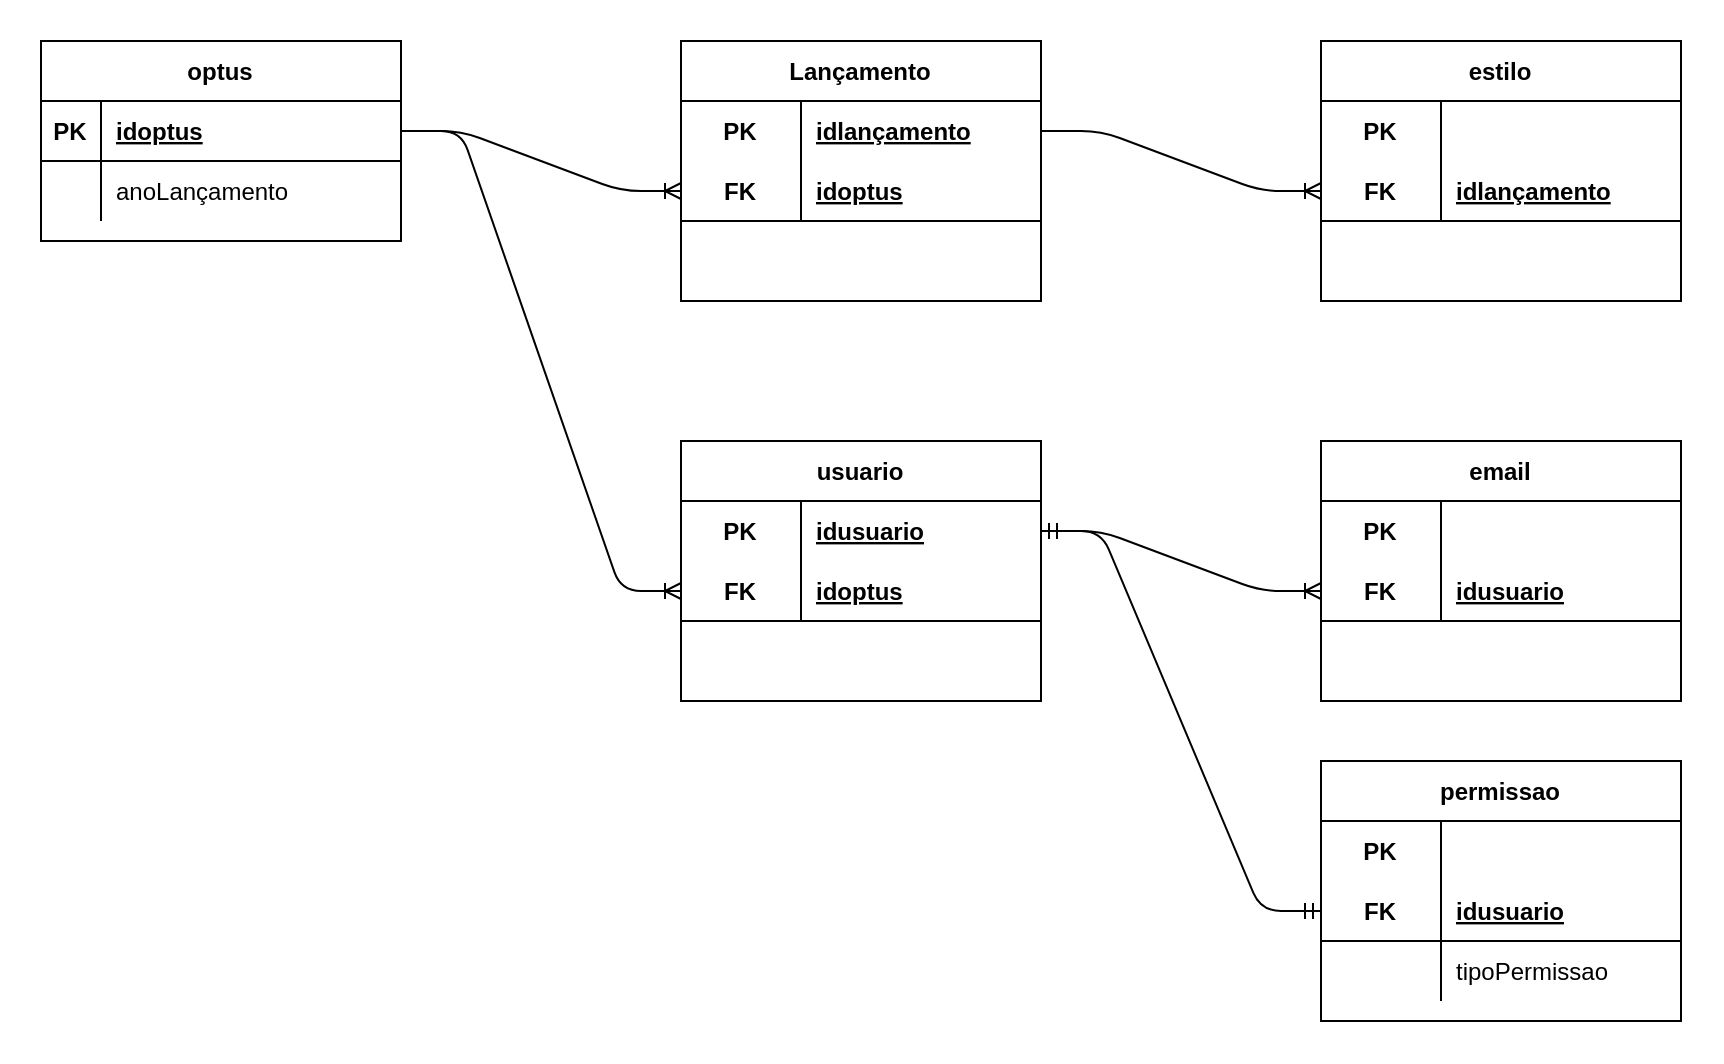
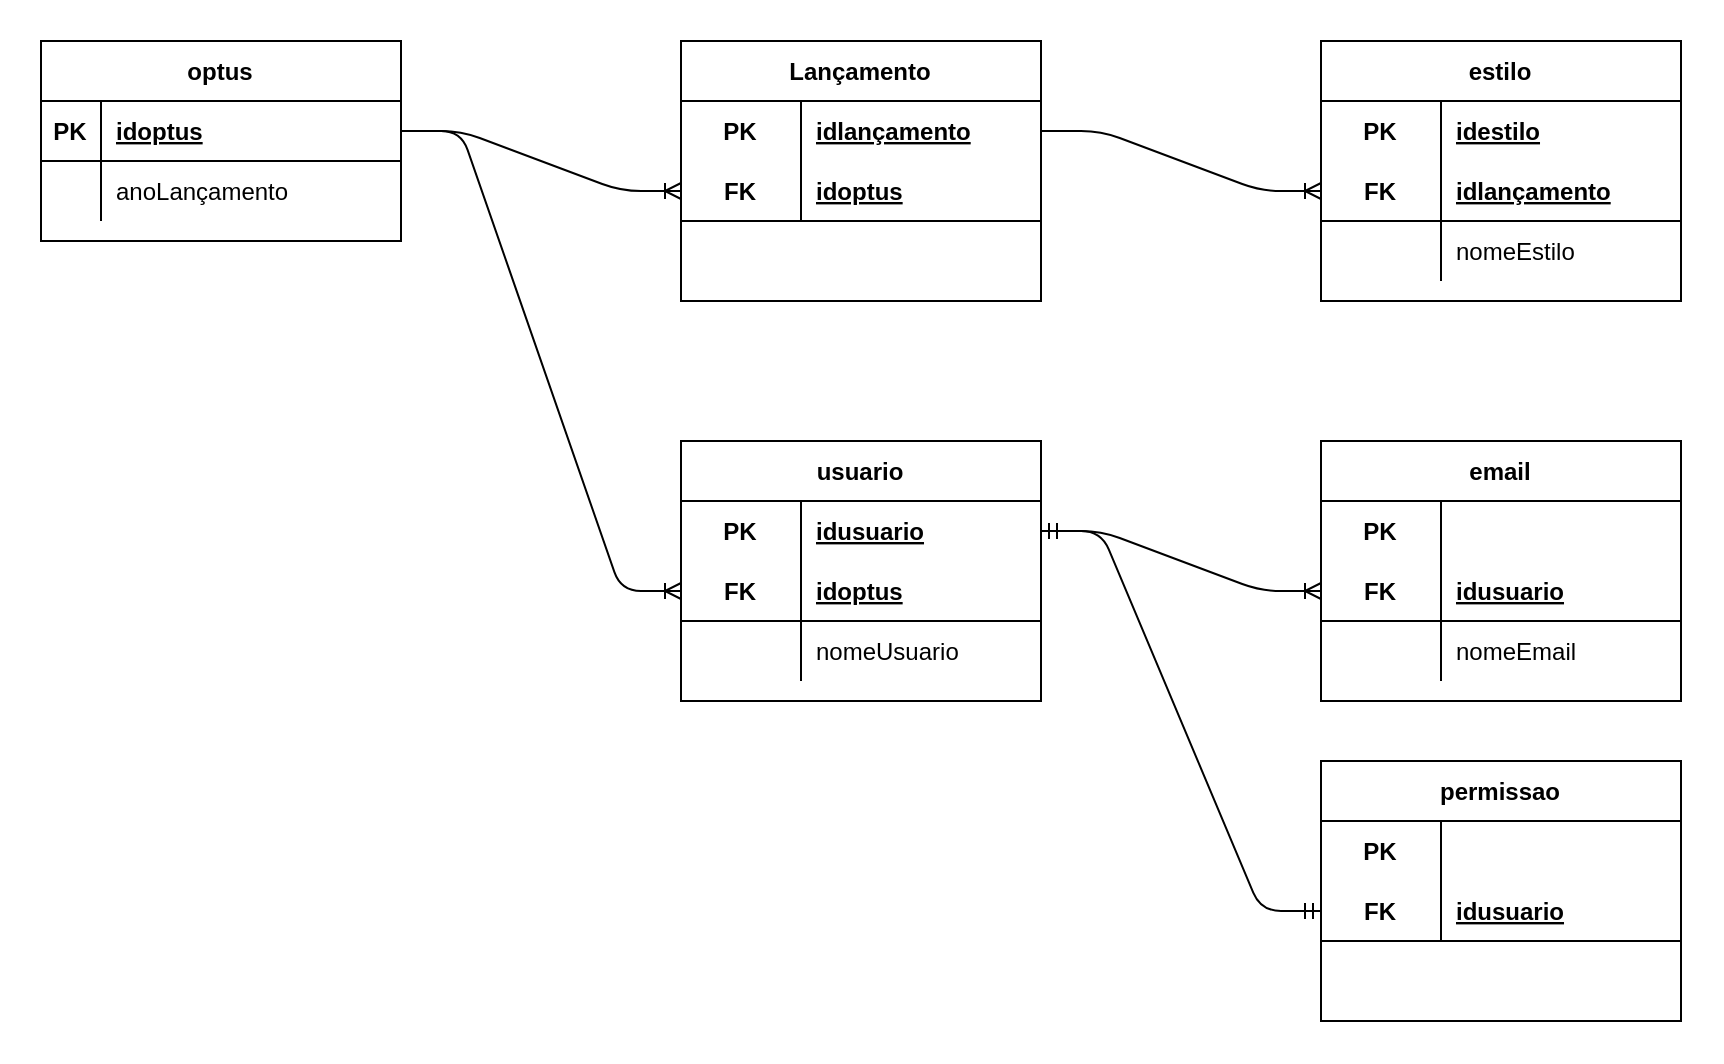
none -> (1561, 131)
none -> (1561, 251)
none -> (921, 651)
none -> (1561, 651)
(1561, 971) -> none
